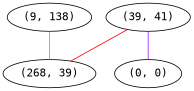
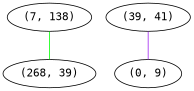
(49, 17) -> (49, 17)
(99, 45) -> none
(148, 74) -> (148, 74)
